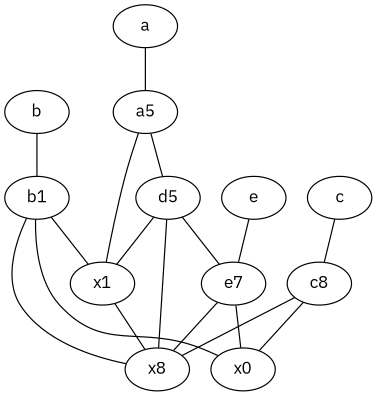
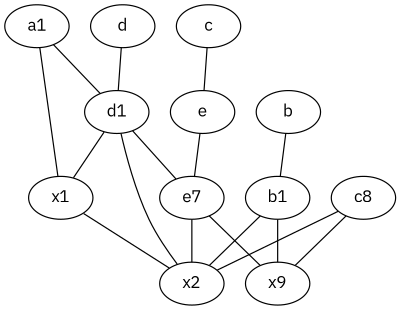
none -> (123, 26)
(145, 26) -> none
(145, 112) -> (37, 26)
(168, 198) -> (117, 112)
(70, 241) -> none
(330, 241) -> (206, 69)
(157, 369) -> (192, 284)
(243, 369) -> (278, 284)
